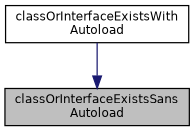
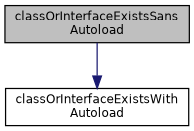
(97, 59) -> (97, 59)
